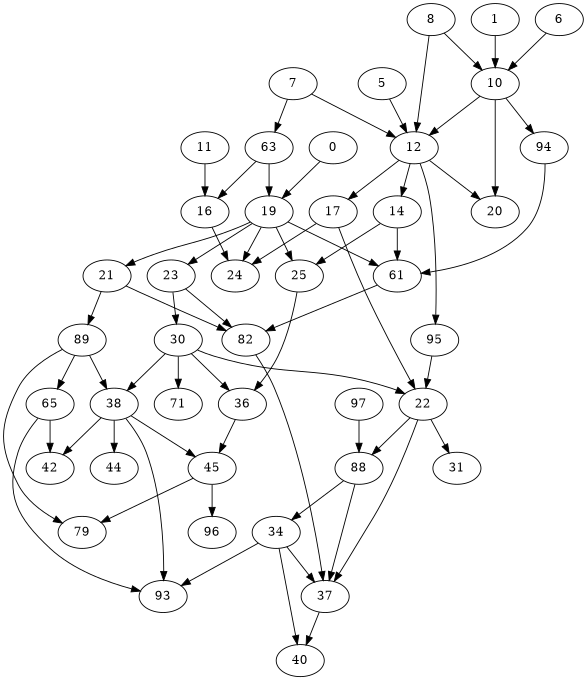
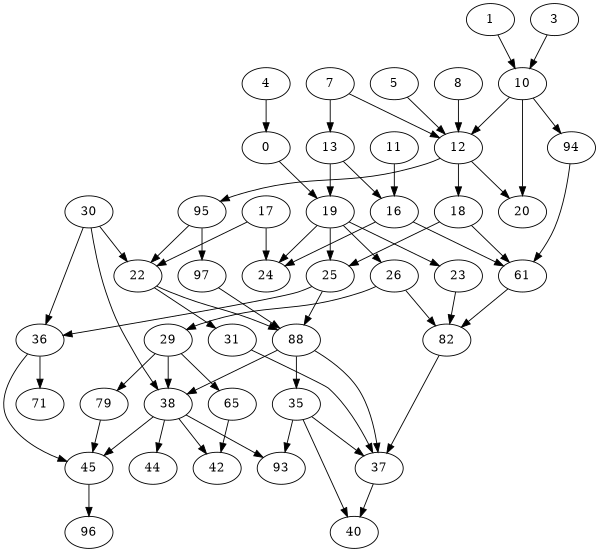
(559, 20) -> (555, 20)
(460, 48) -> none
none -> (266, 84)
(269, 148) -> (330, 148)
(377, 177) -> none
(397, 212) -> (458, 212)
none -> (202, 238)
(329, 242) -> (454, 242)
(107, 276) -> (394, 276)
(174, 301) -> none
none -> (312, 310)
(82, 340) -> (168, 340)
(178, 368) -> (40, 368)
none -> (236, 370)
(151, 498) -> (98, 432)
(384, 499) -> (321, 384)
(31, 528) -> none
(276, 532) -> (296, 404)
